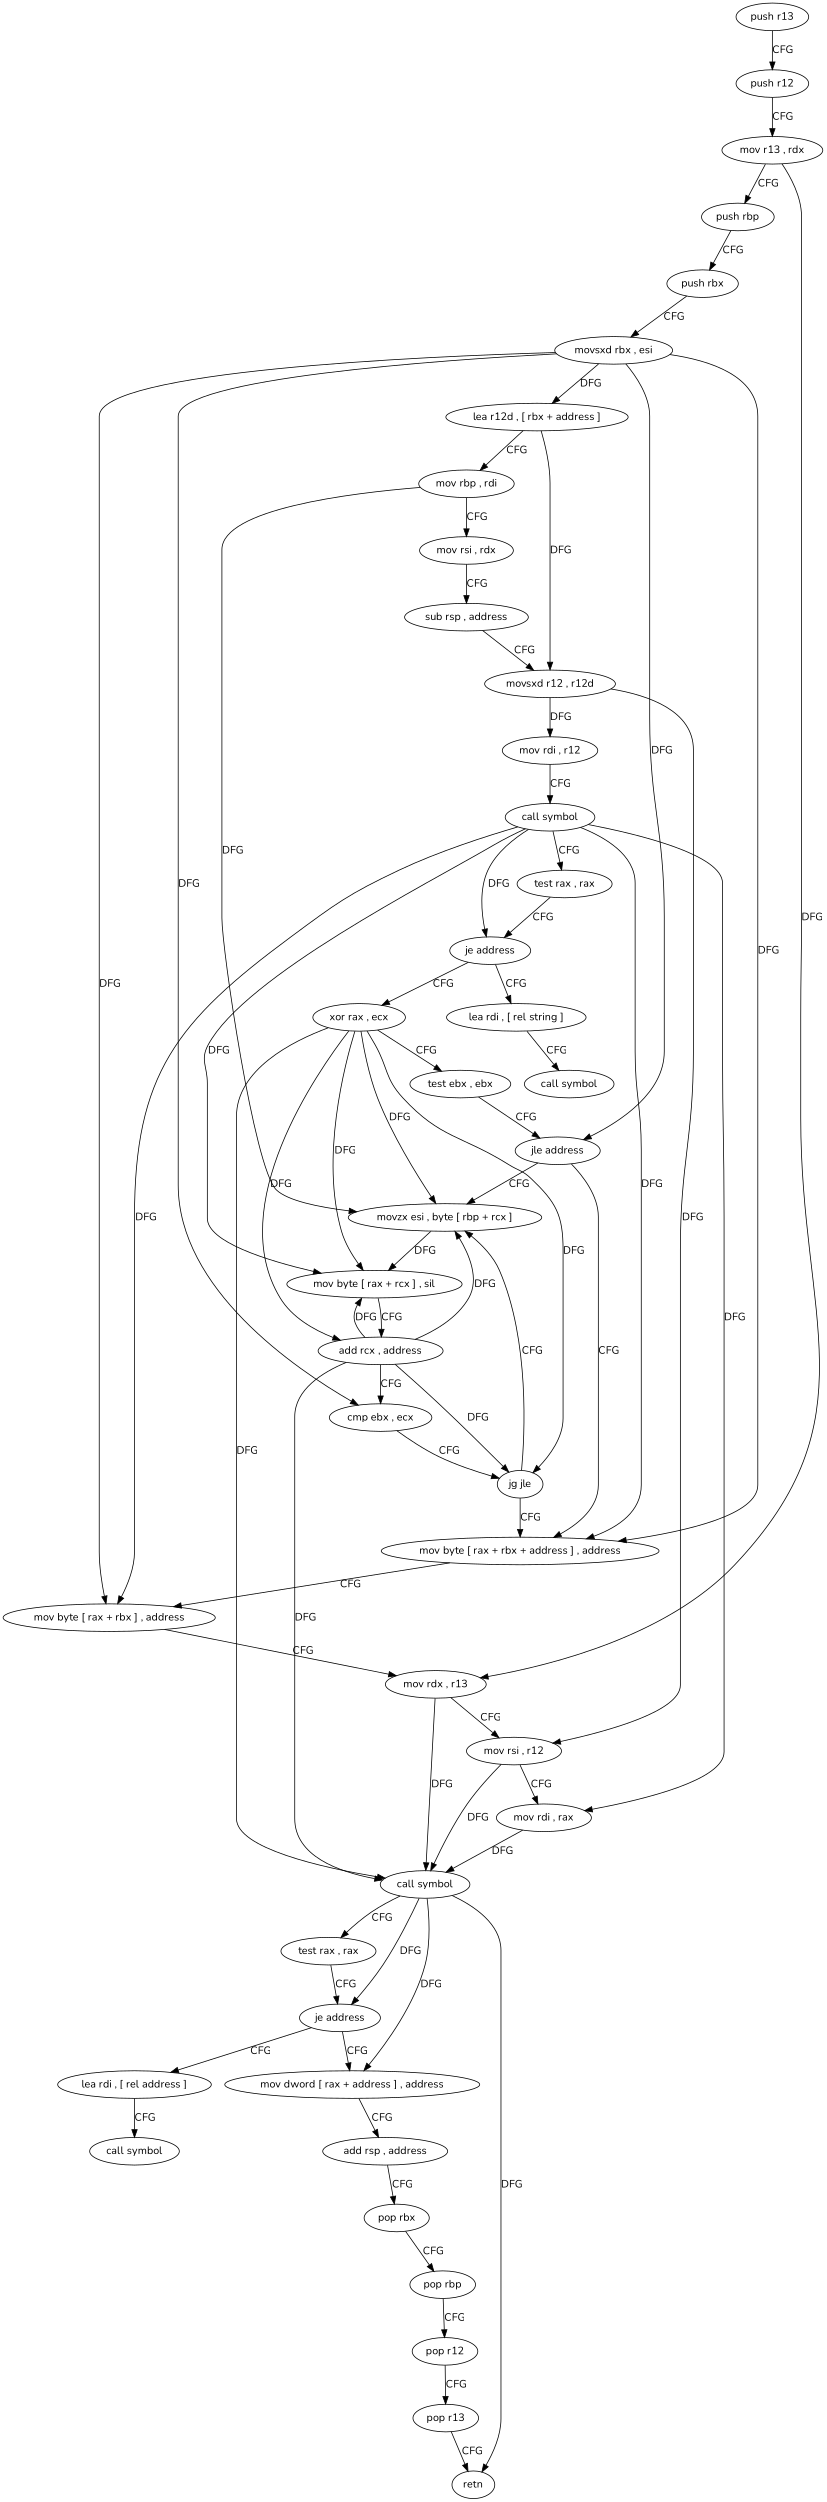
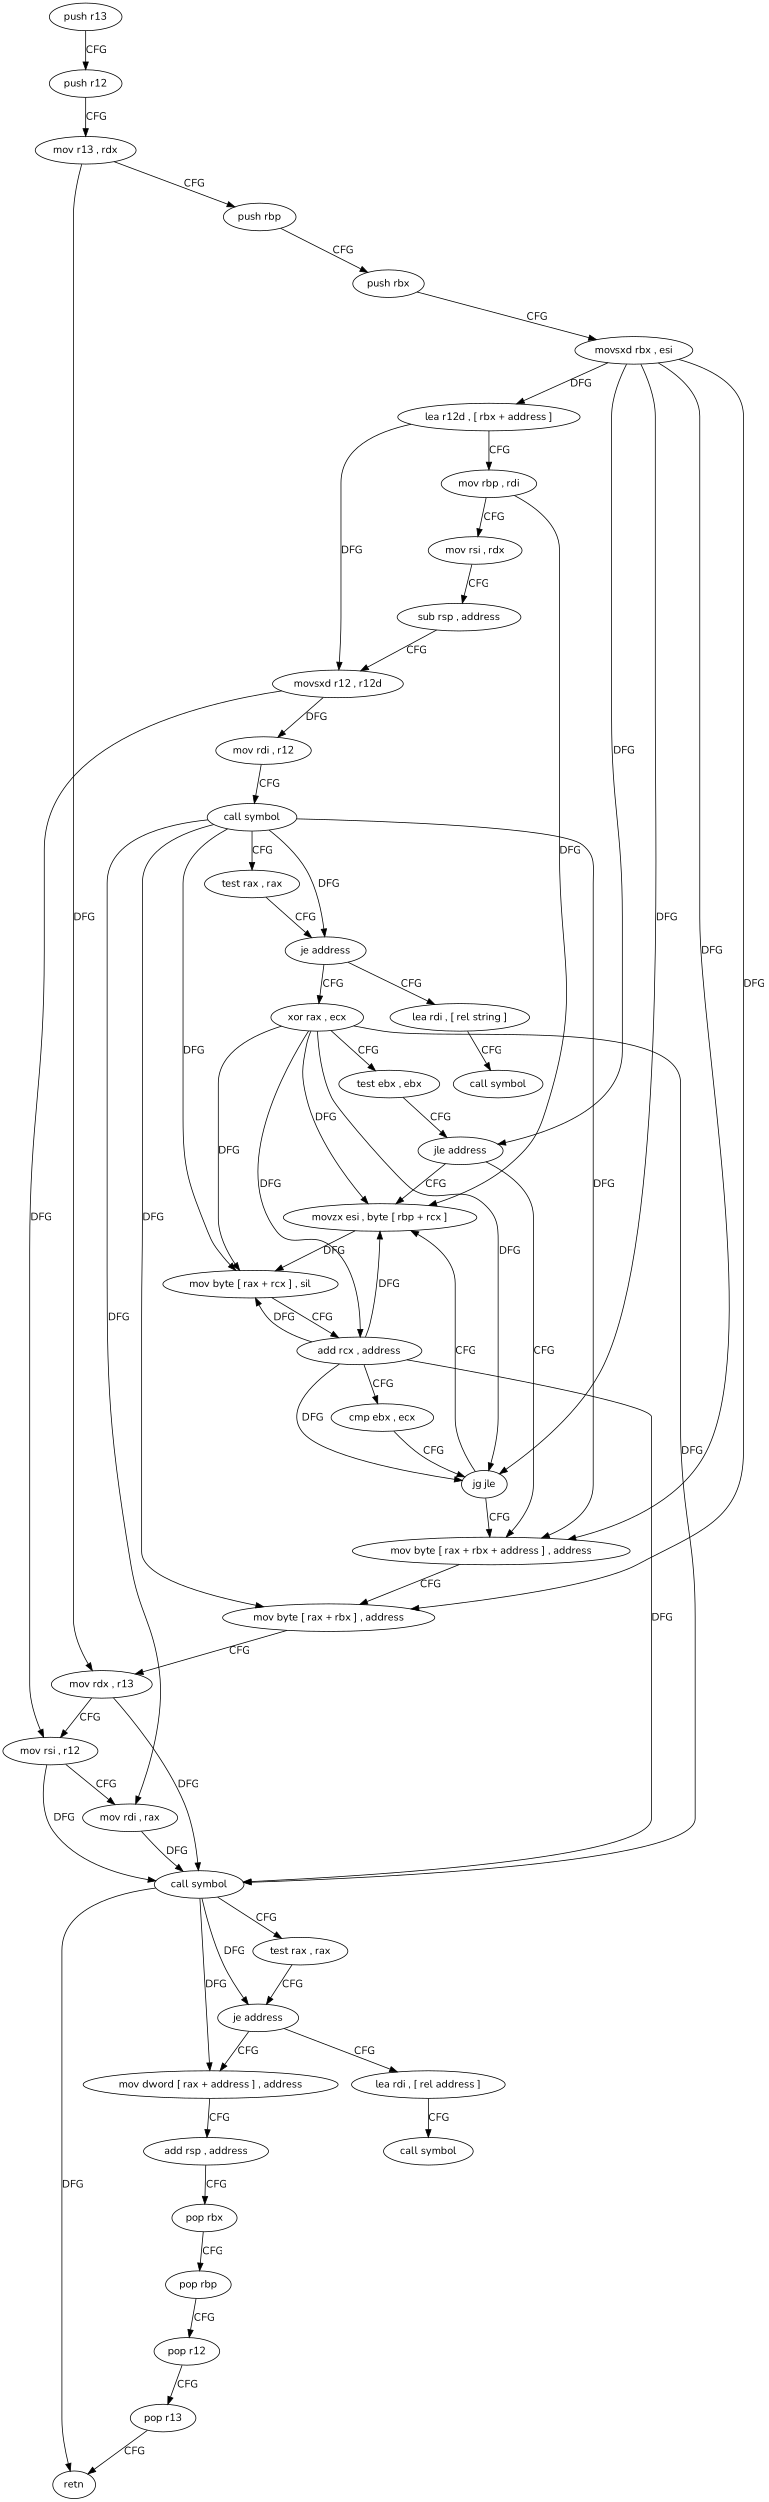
(178, 750) -> (655, 938)
